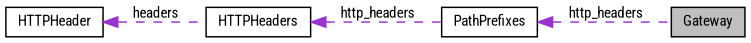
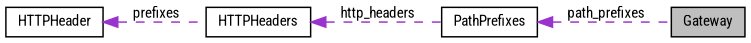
(155, 14) -> (155, 14)
(604, 14) -> (604, 14)
